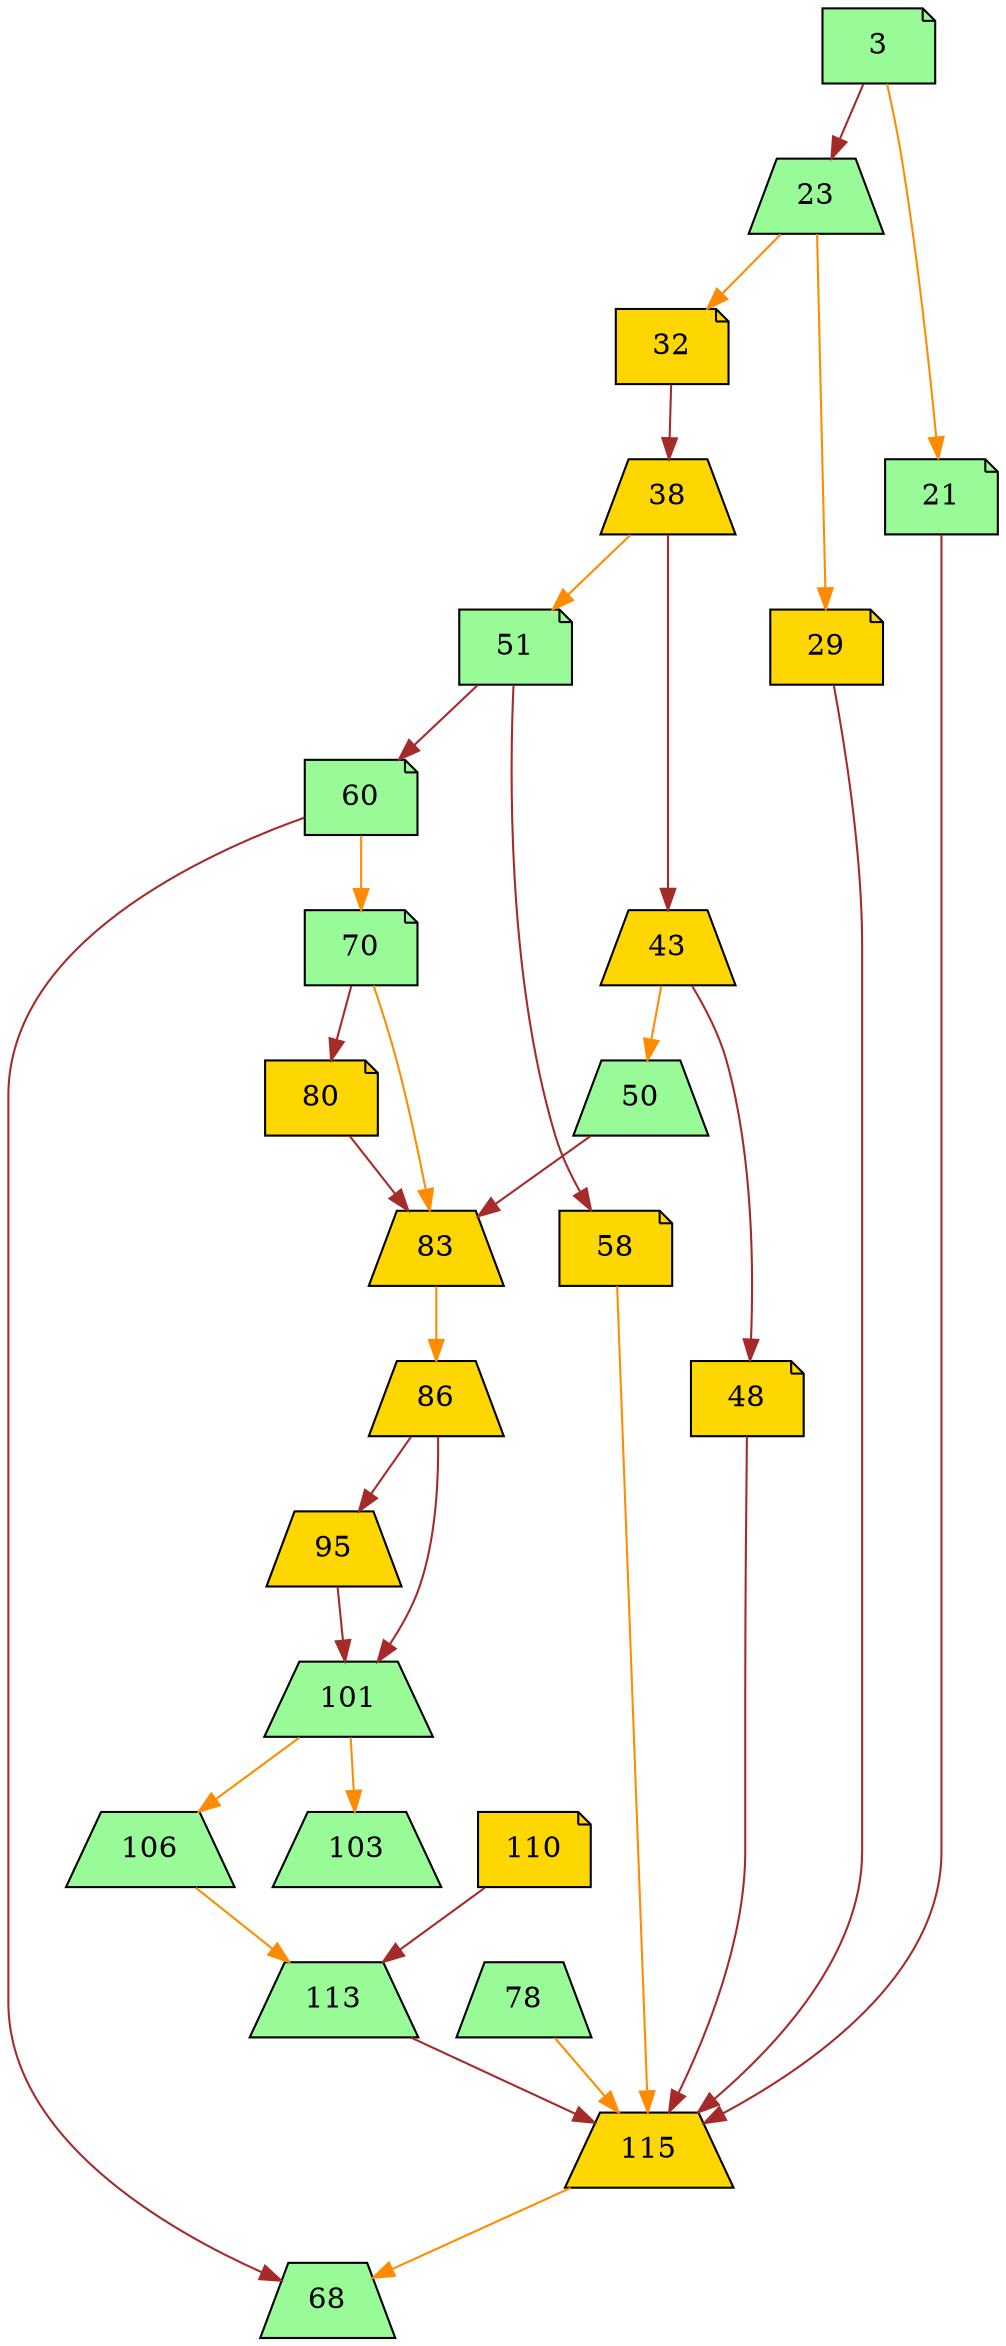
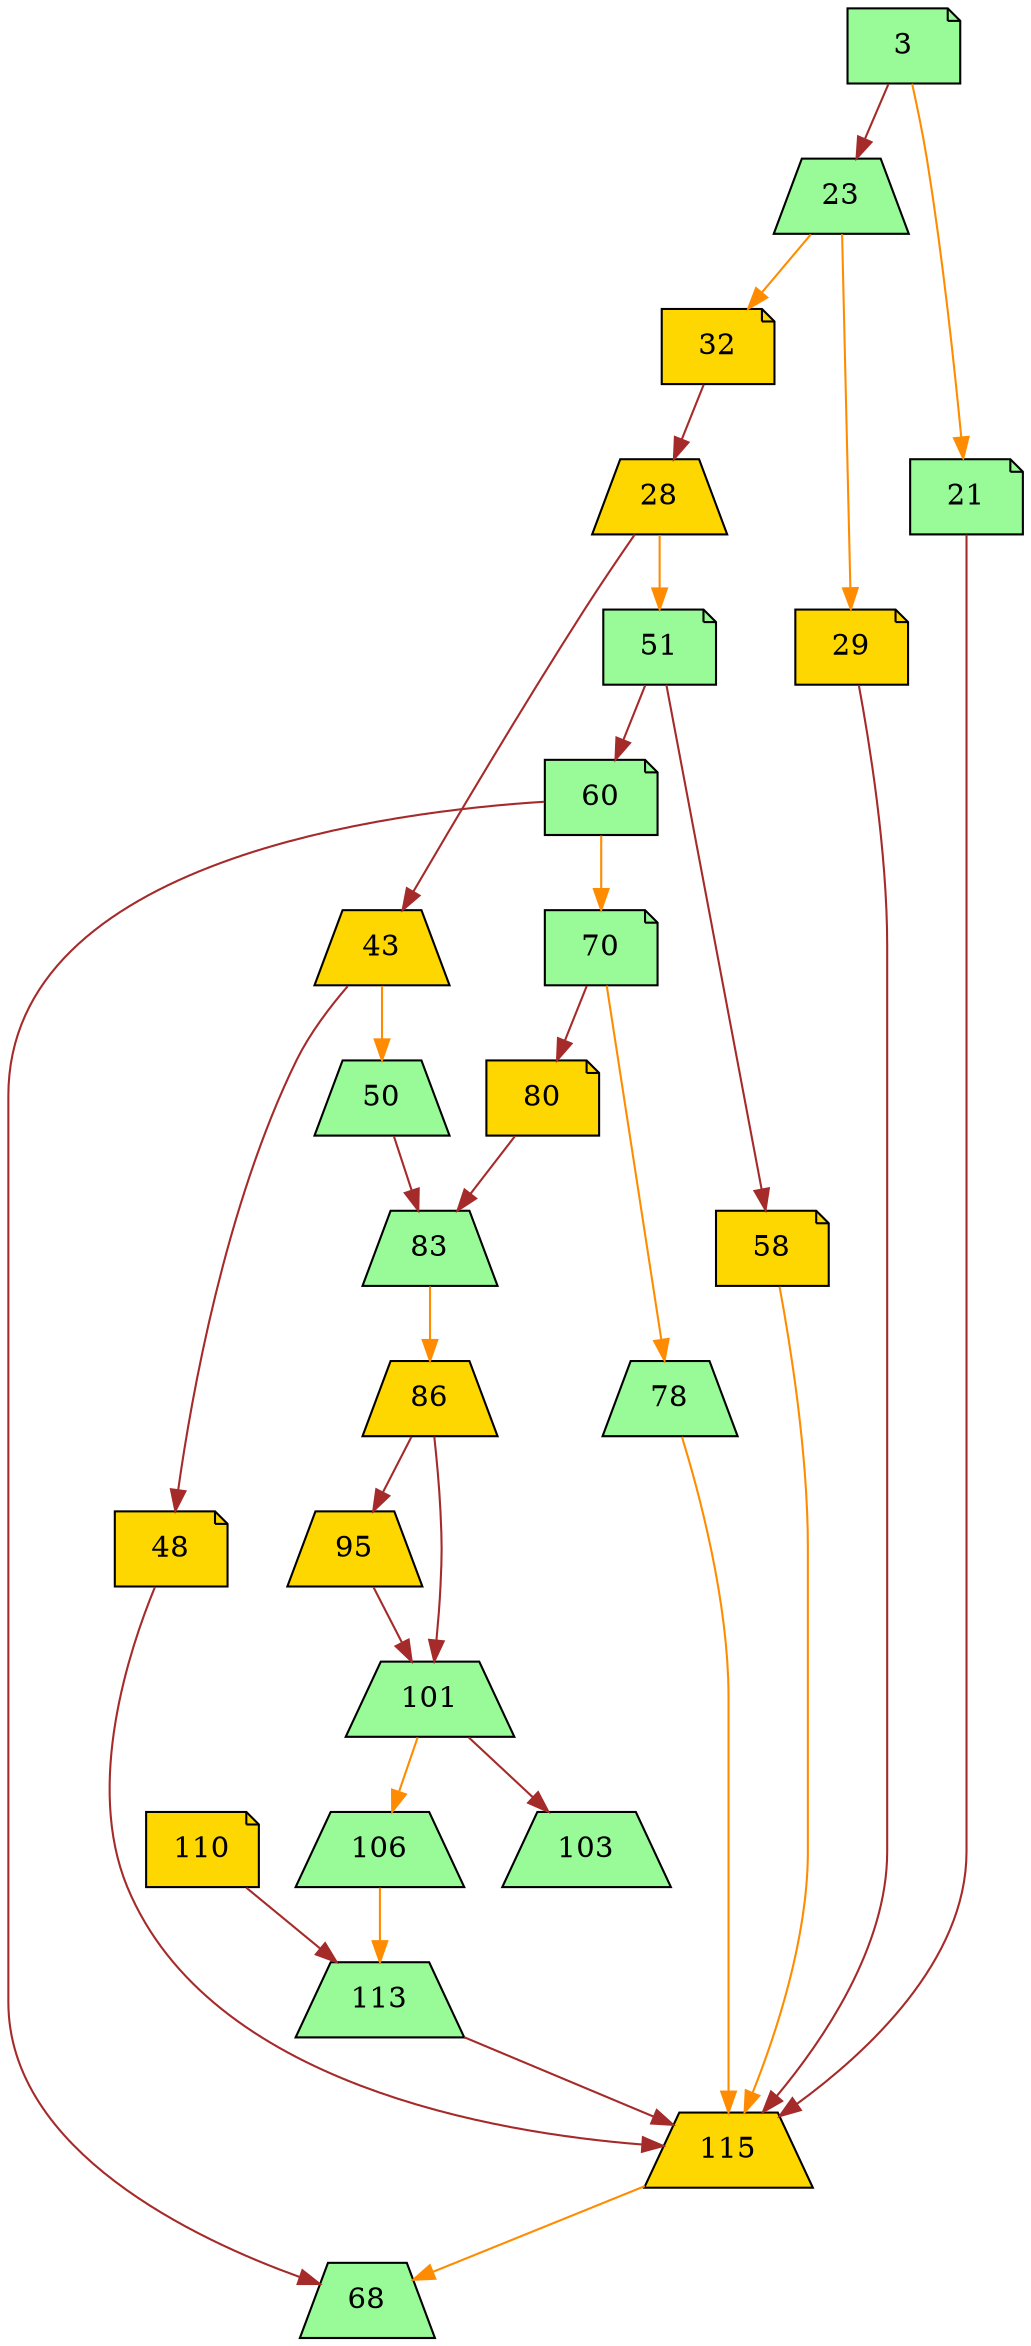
(668, 497) -> (660, 497)
(403, 1086) -> (634, 1162)
(436, 1248) -> (430, 1248)
(352, 1764) -> (501, 1767)
